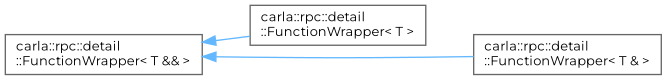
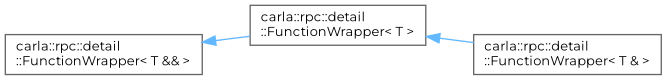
(345, 58) -> (457, 40)
